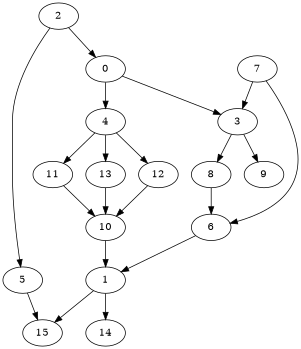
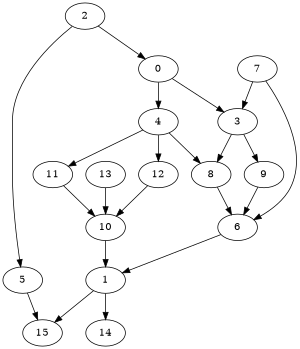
(106, 145) -> (182, 145)
none -> (252, 198)
